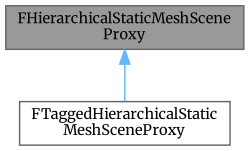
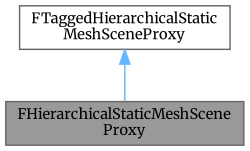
(125, 83) -> (125, 83)
